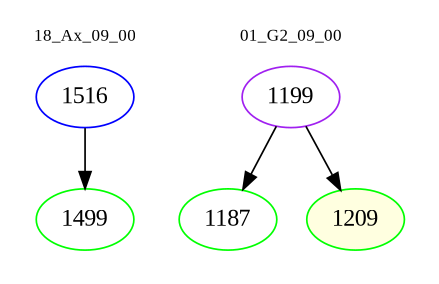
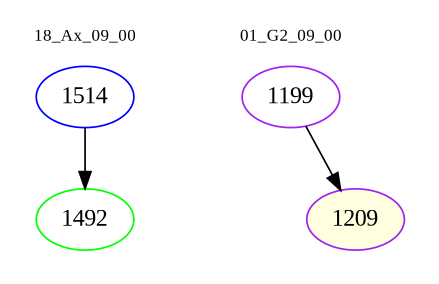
(85, 97) -> (85, 97)
(85, 219) -> (85, 219)
(228, 219) -> none
(356, 219) -> (356, 219)
